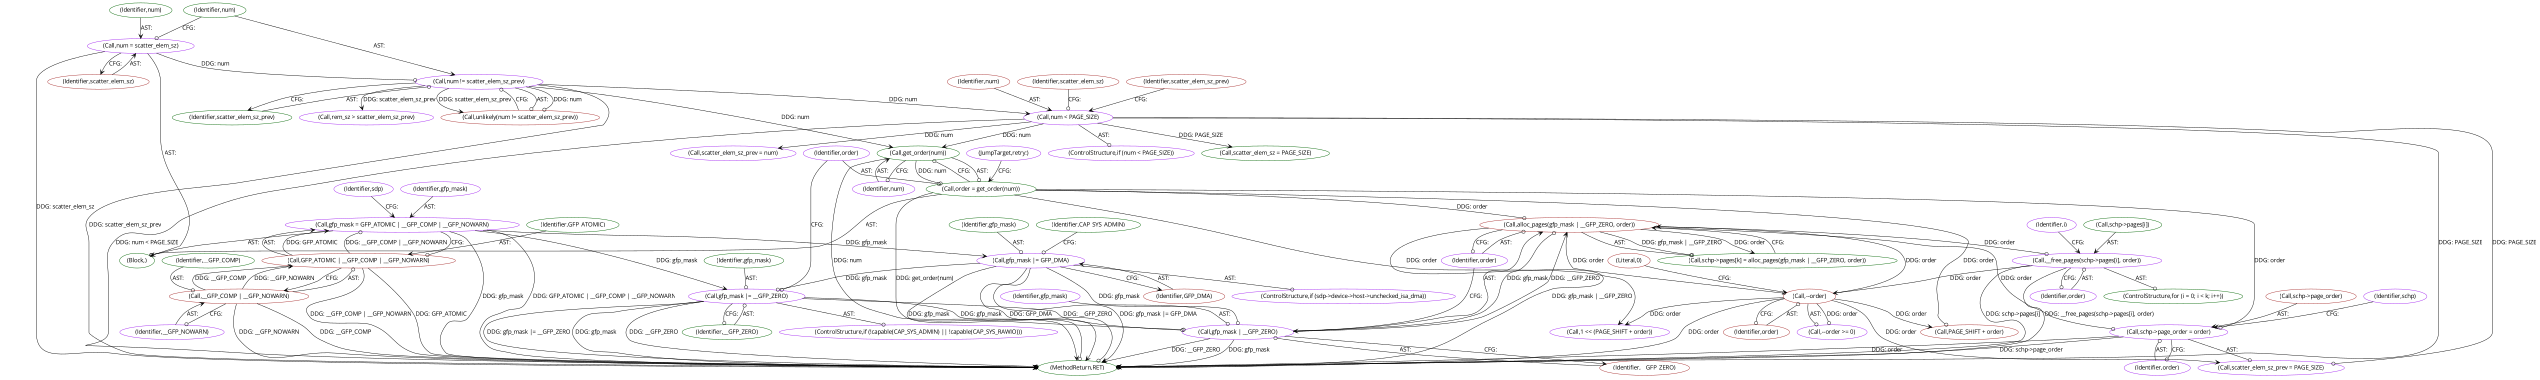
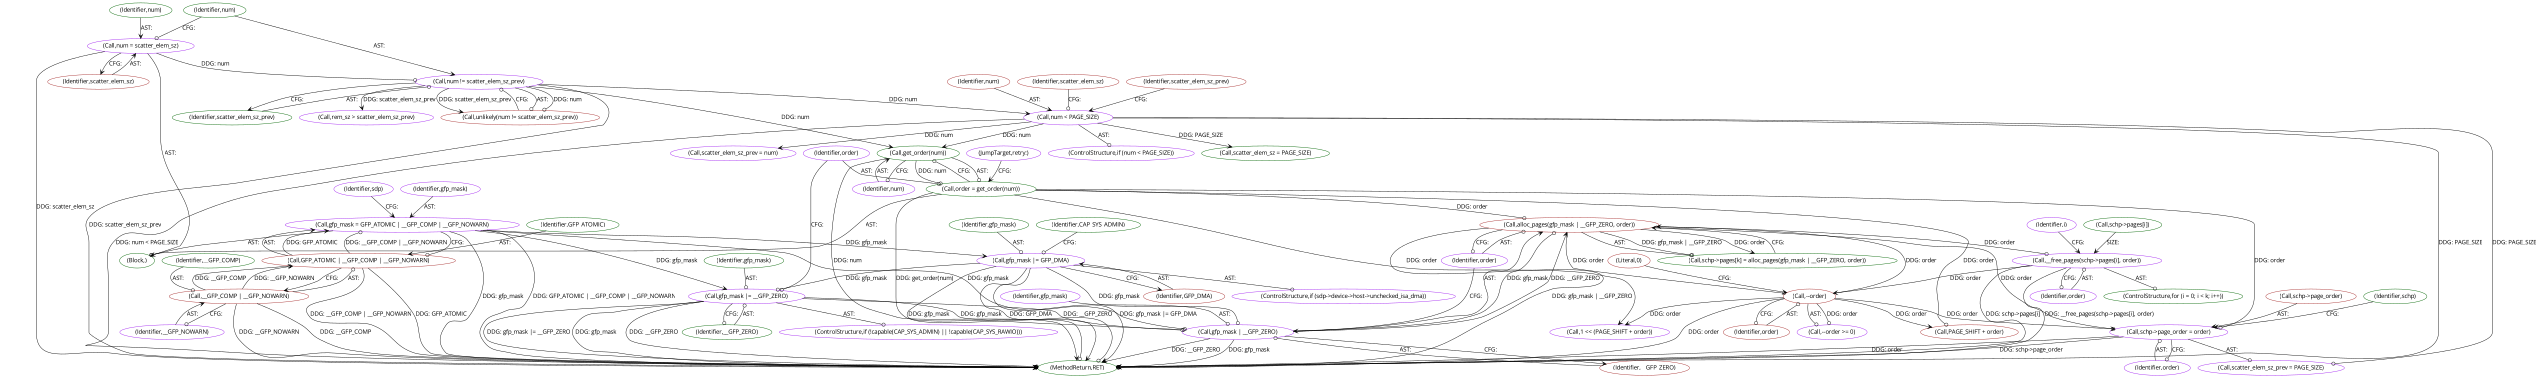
(2114, 243) -> (2114, 243)
none -> (837, 270)
(2395, 296) -> (2395, 296)
(1965, 356) -> (1972, 320)
